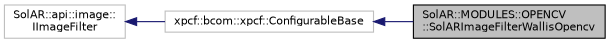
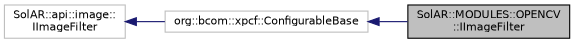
(269, 22) -> (267, 22)
(509, 22) -> (489, 22)
